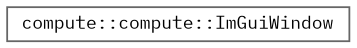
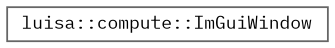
(178, 24) -> (168, 24)
